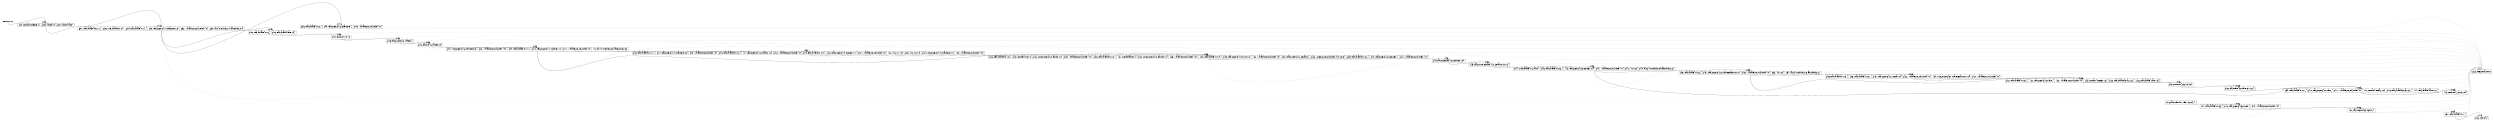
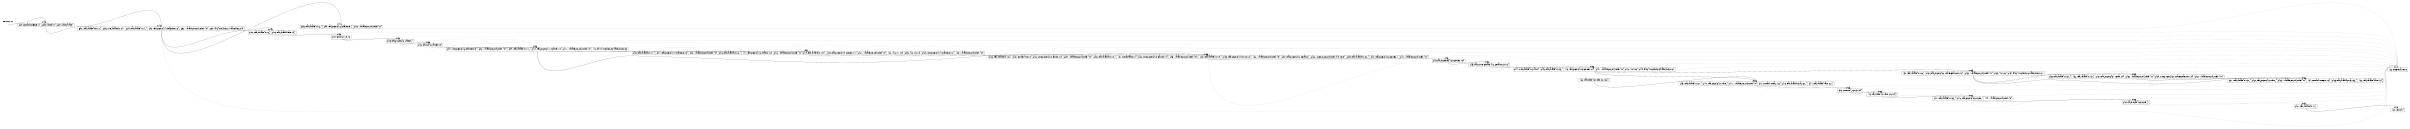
(2181, 85) -> none
none -> (1866, 93)
